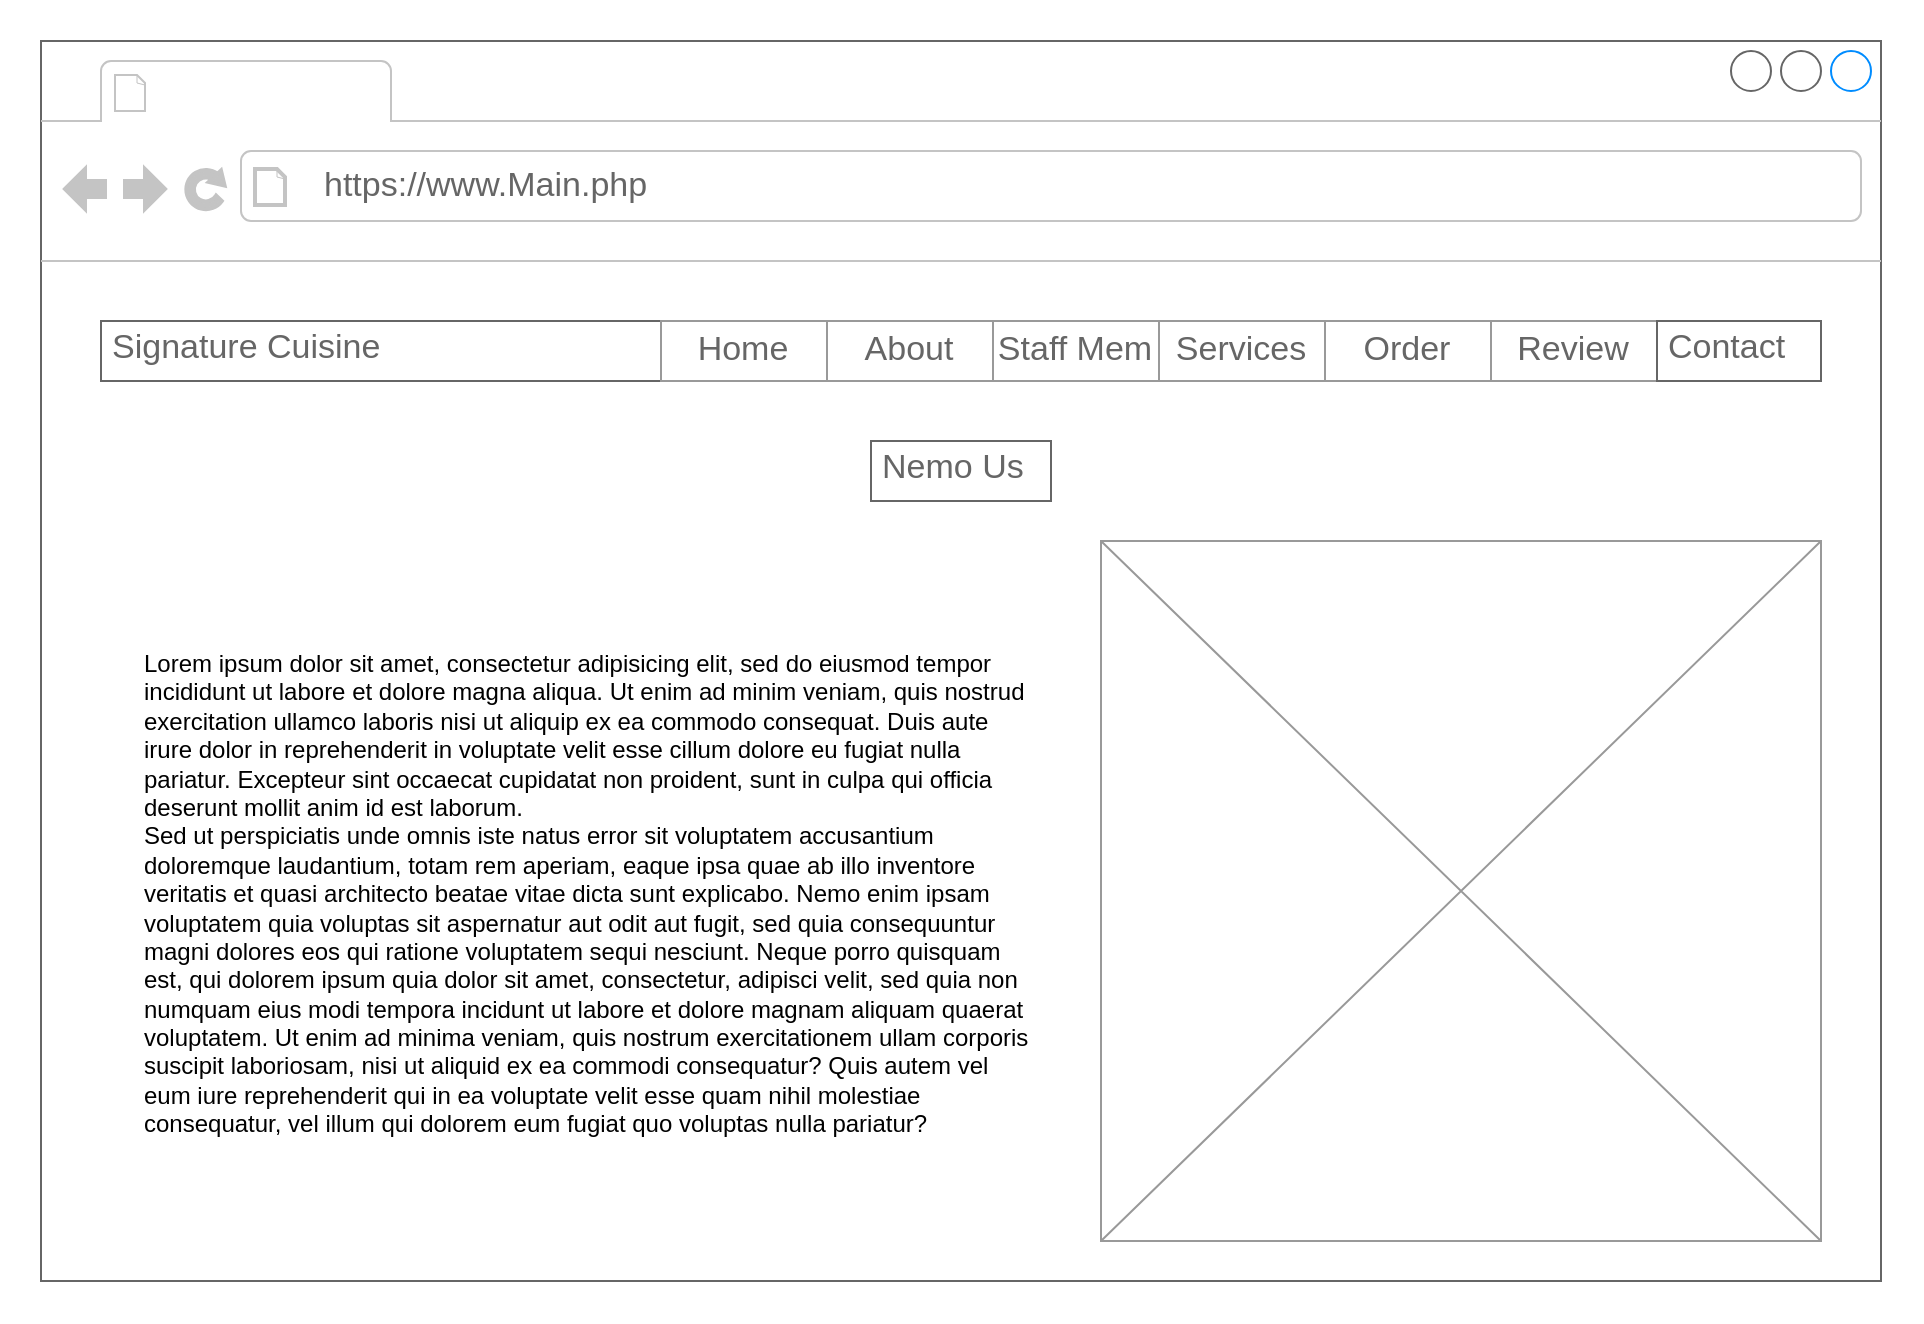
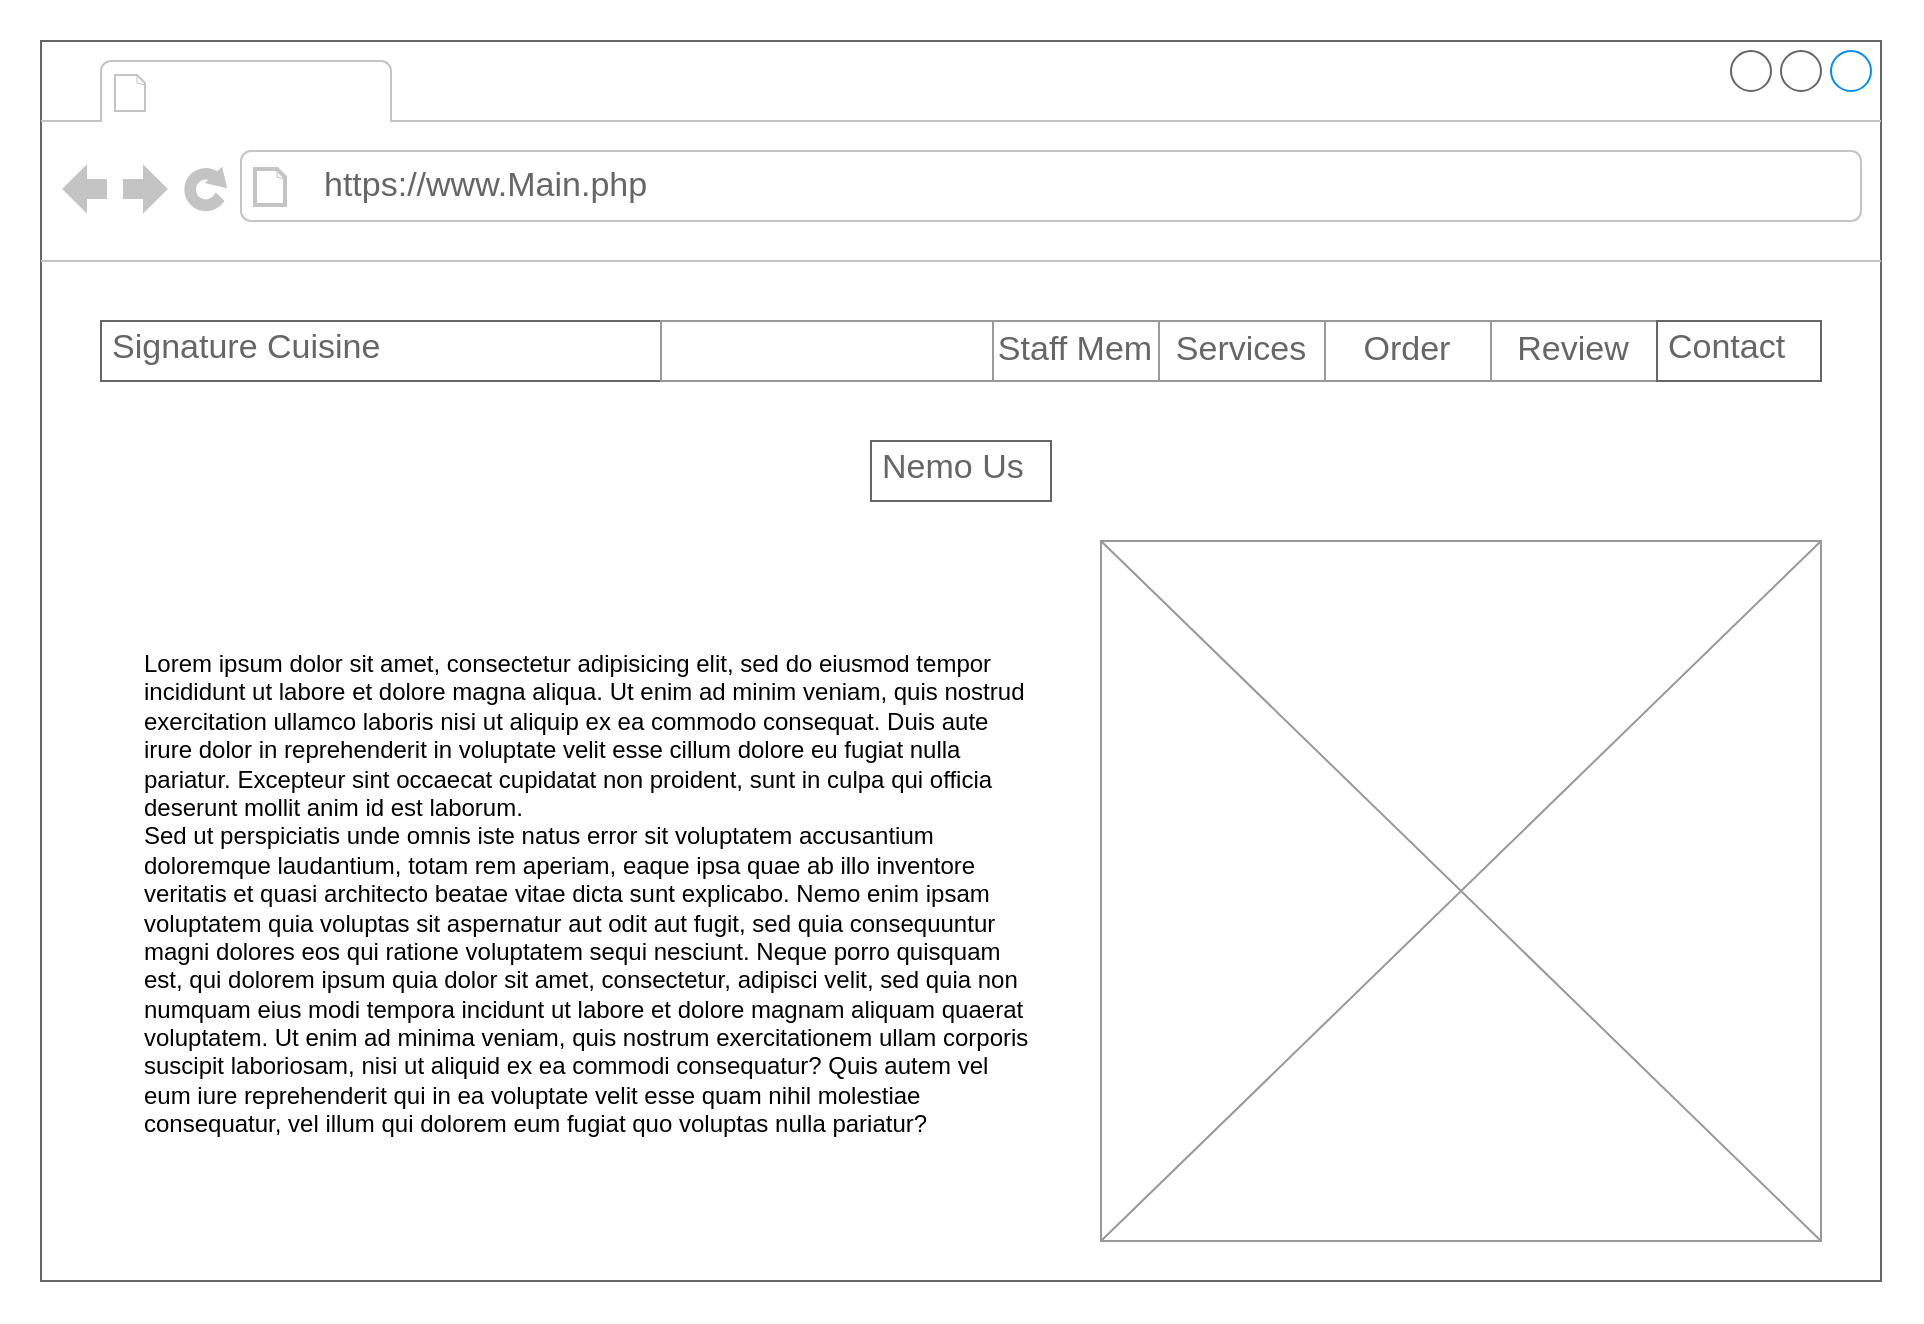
(744, 351) -> none
(910, 351) -> none
